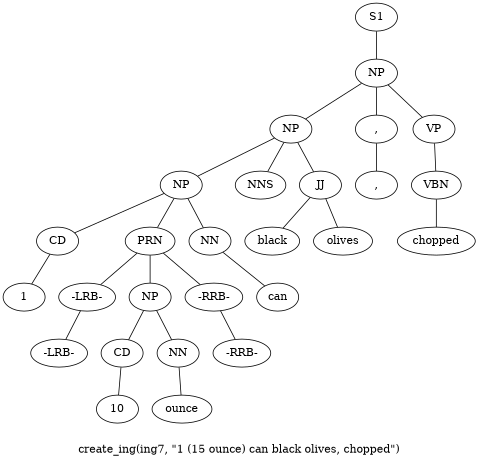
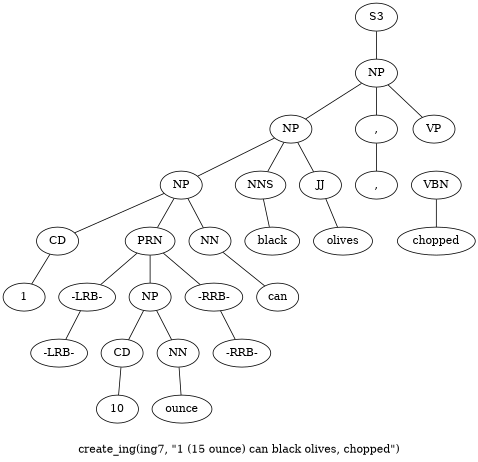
(376, 17) -> (376, 17)
(435, 157) -> none
(297, 213) -> (266, 213)
